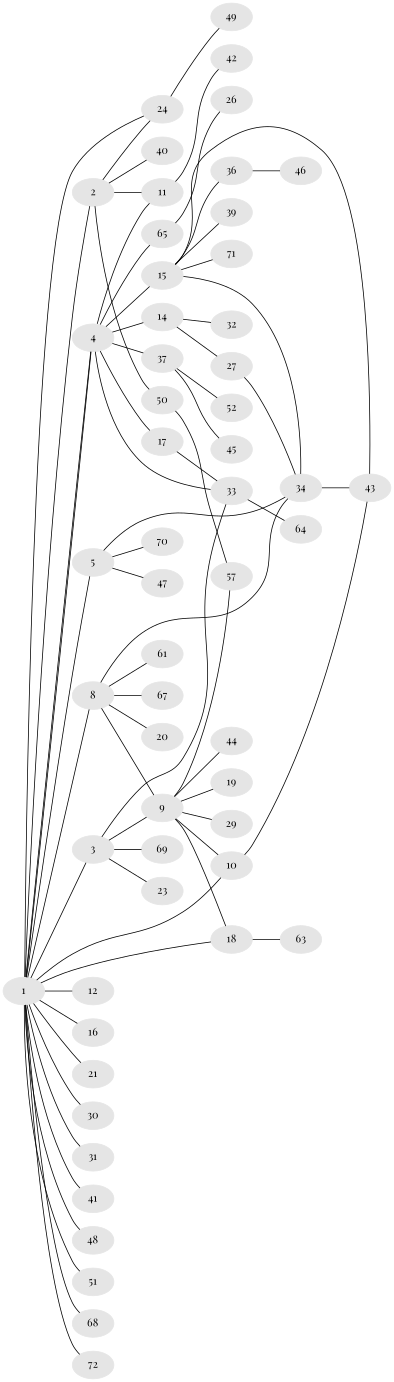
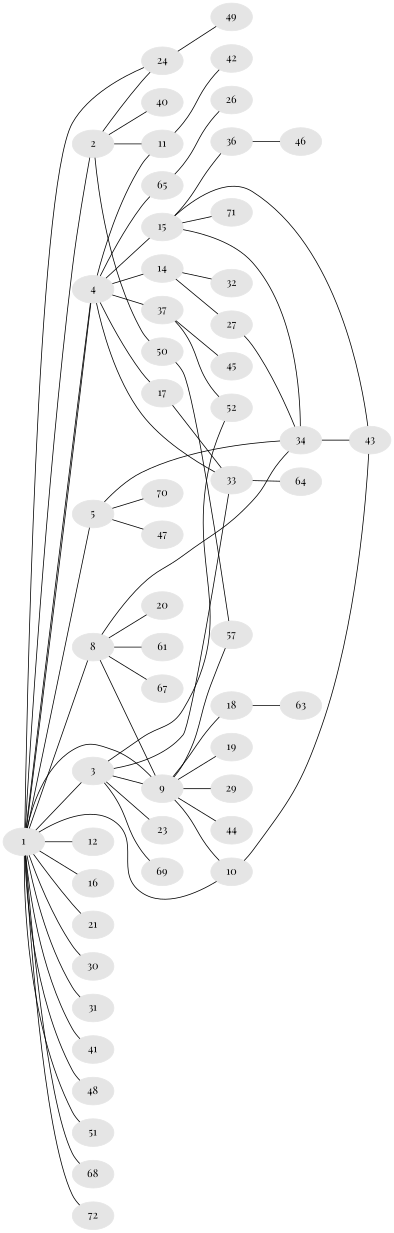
(232, 212) -> none
none -> (208, 583)
(124, 957) -> (71, 751)
